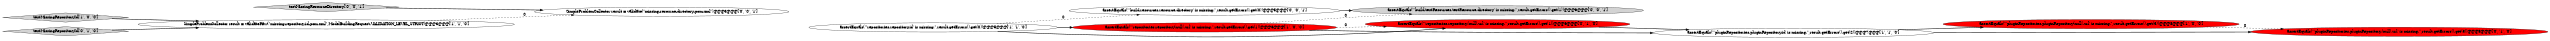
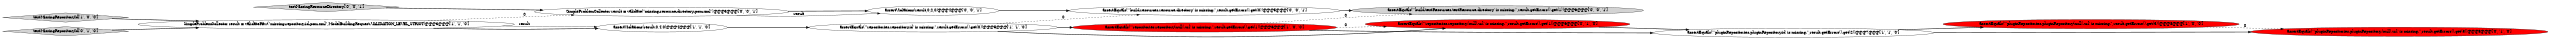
none -> (933, 11)
none -> (662, 27)
